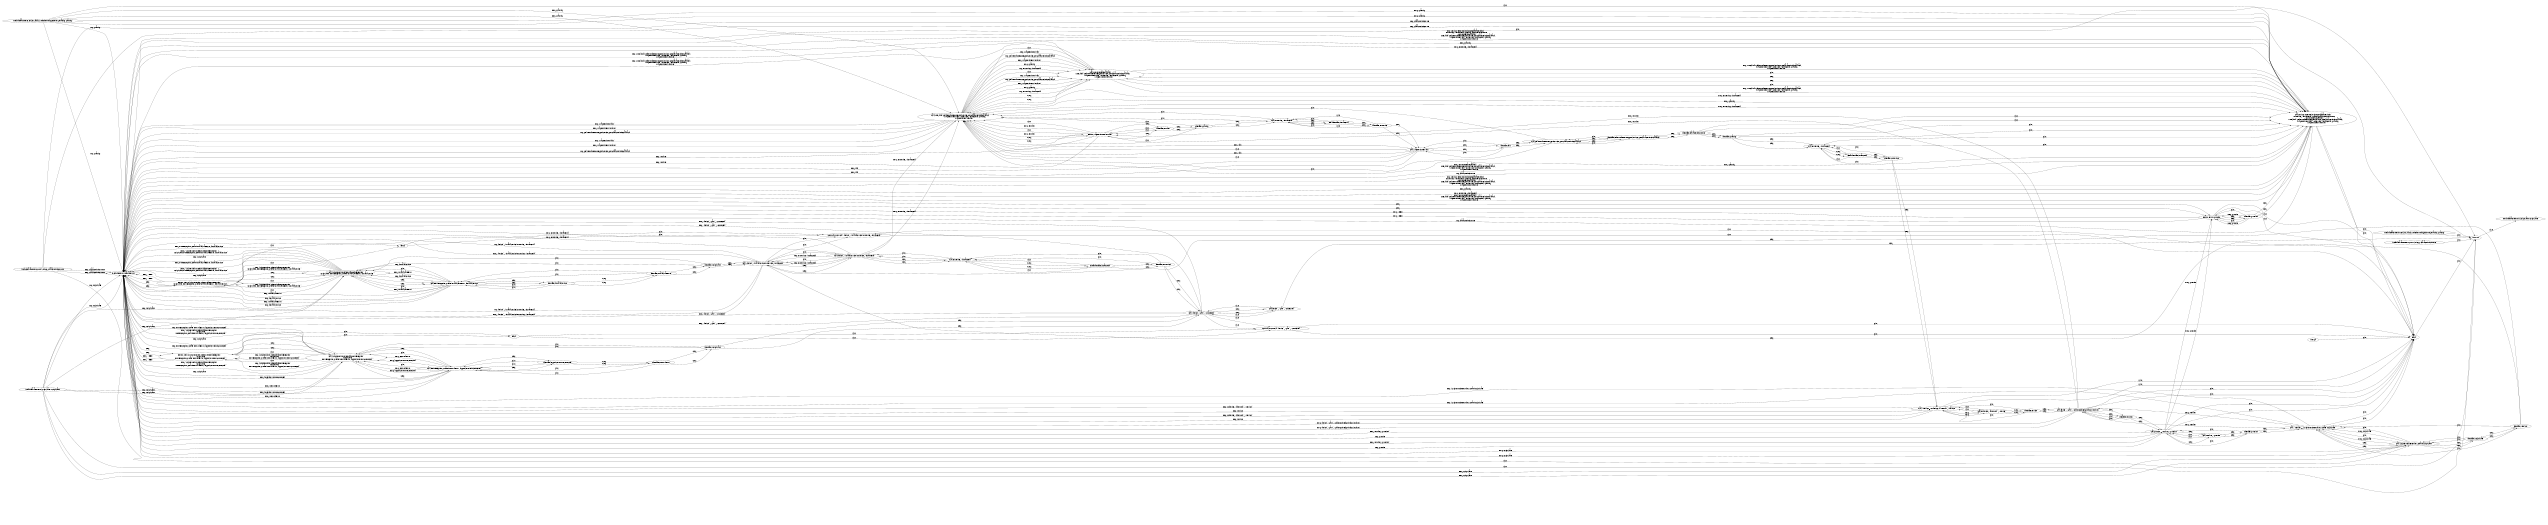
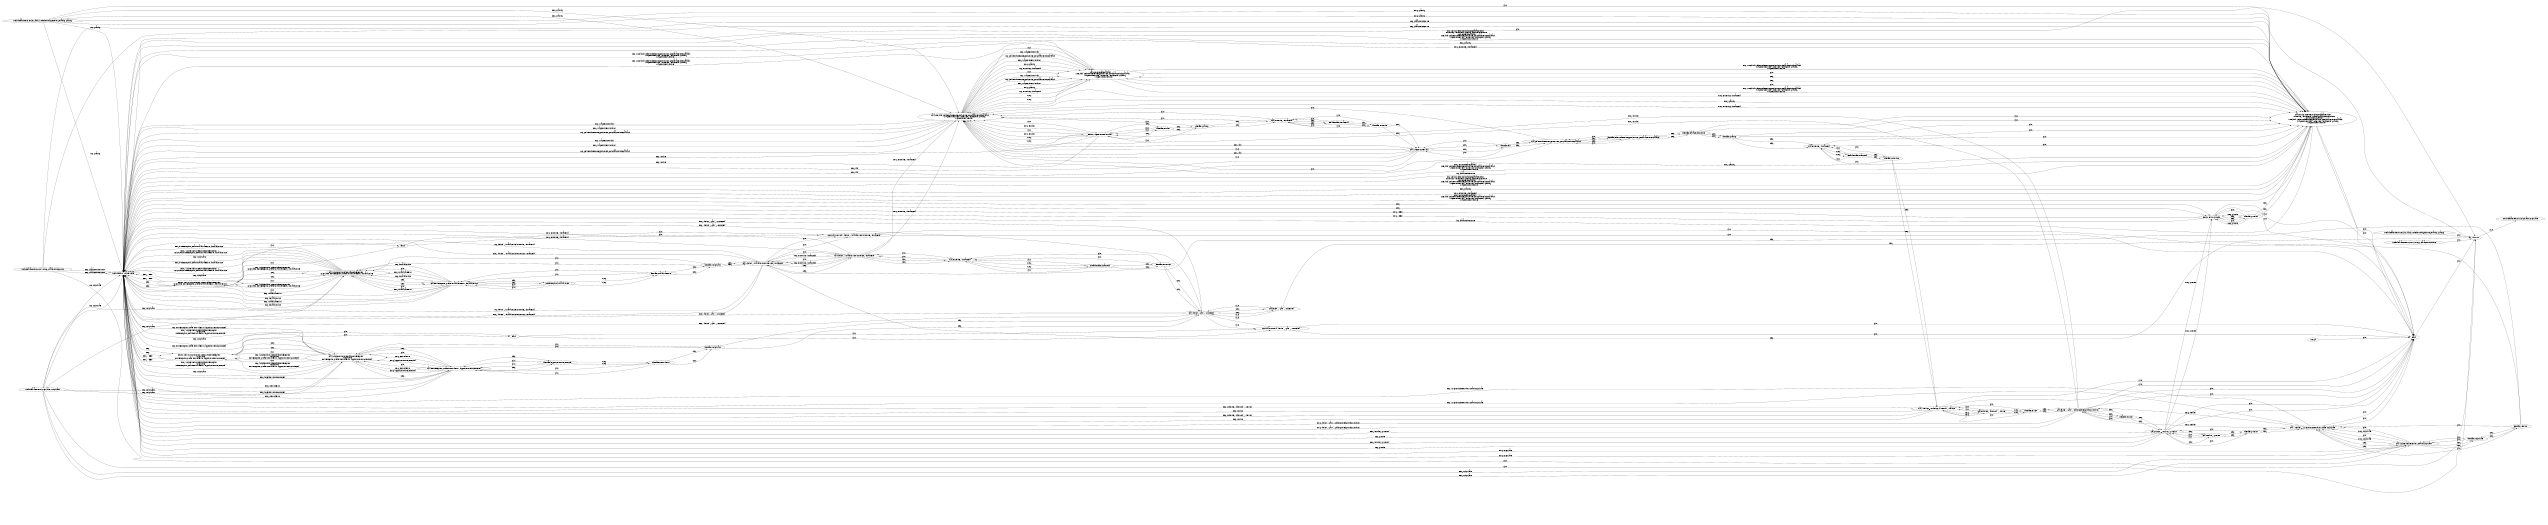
(123, 273) -> (123, 273)
(558, 283) -> (558, 283)
